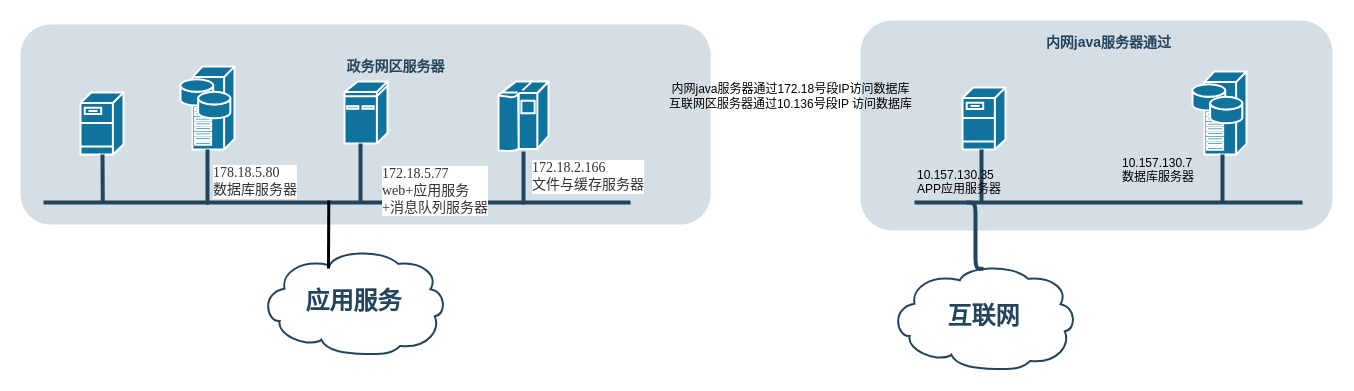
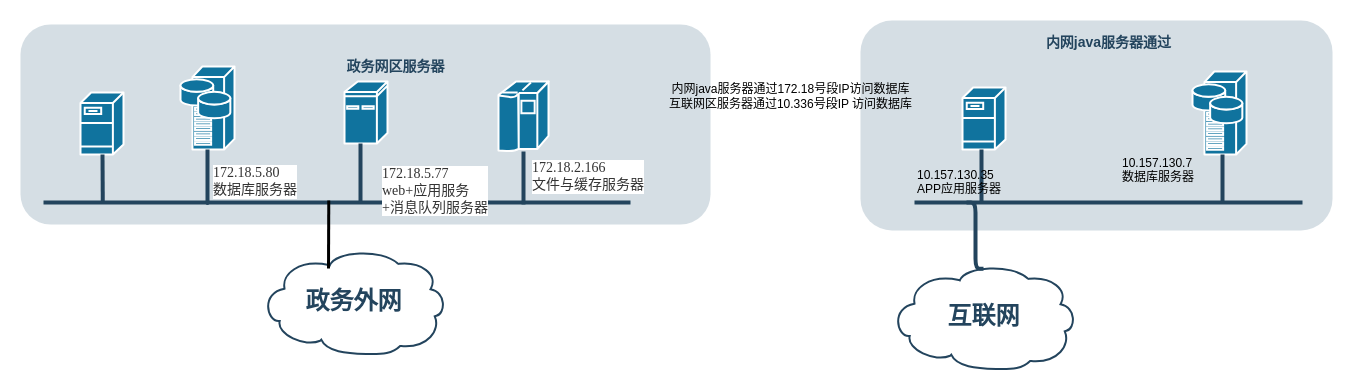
(791, 97) -> (791, 97)
(263, 180) -> (263, 180)
(354, 302) -> (354, 302)
